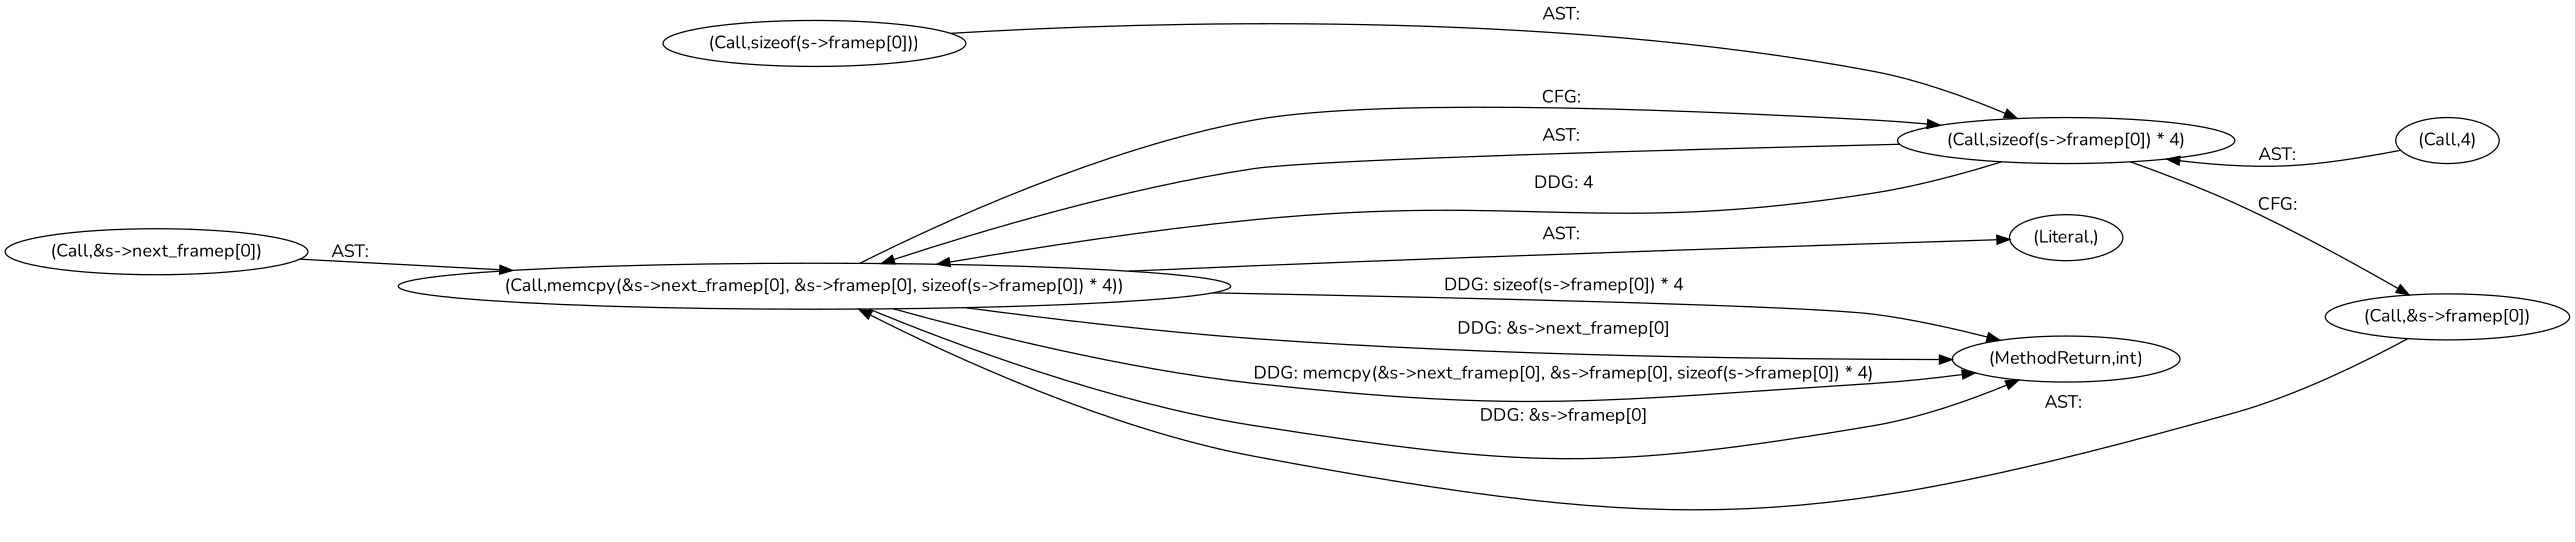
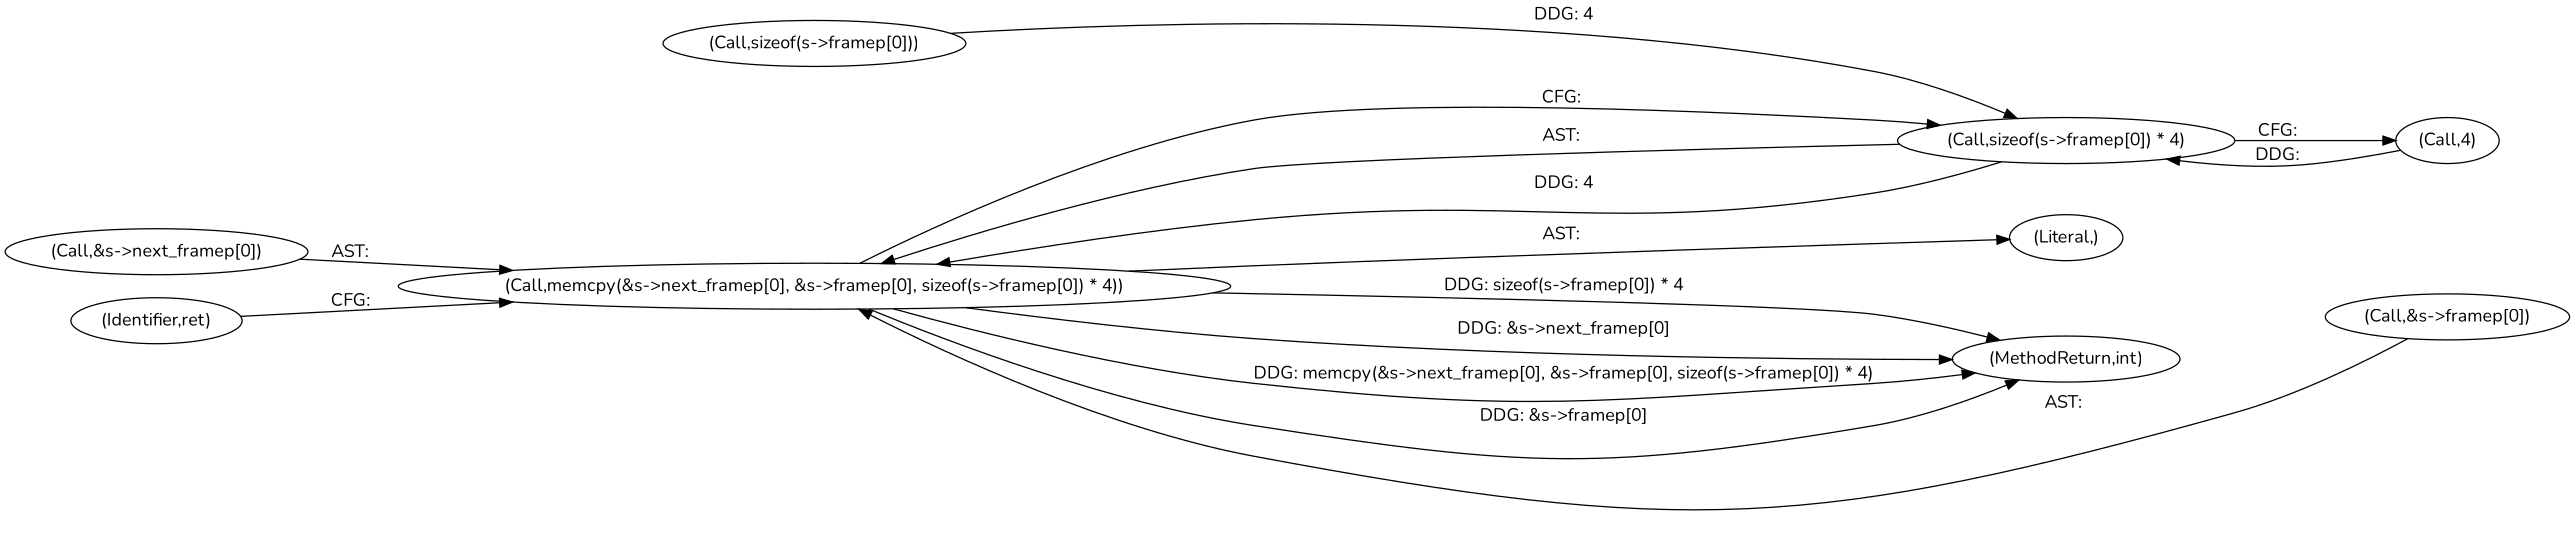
(1564, 15) -> (1564, 15)
(2280, 155) -> (2280, 155)
(2267, 219) -> (2309, 141)
none -> (157, 321)
